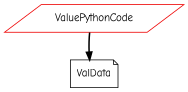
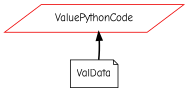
(89, 42) -> (99, 50)
